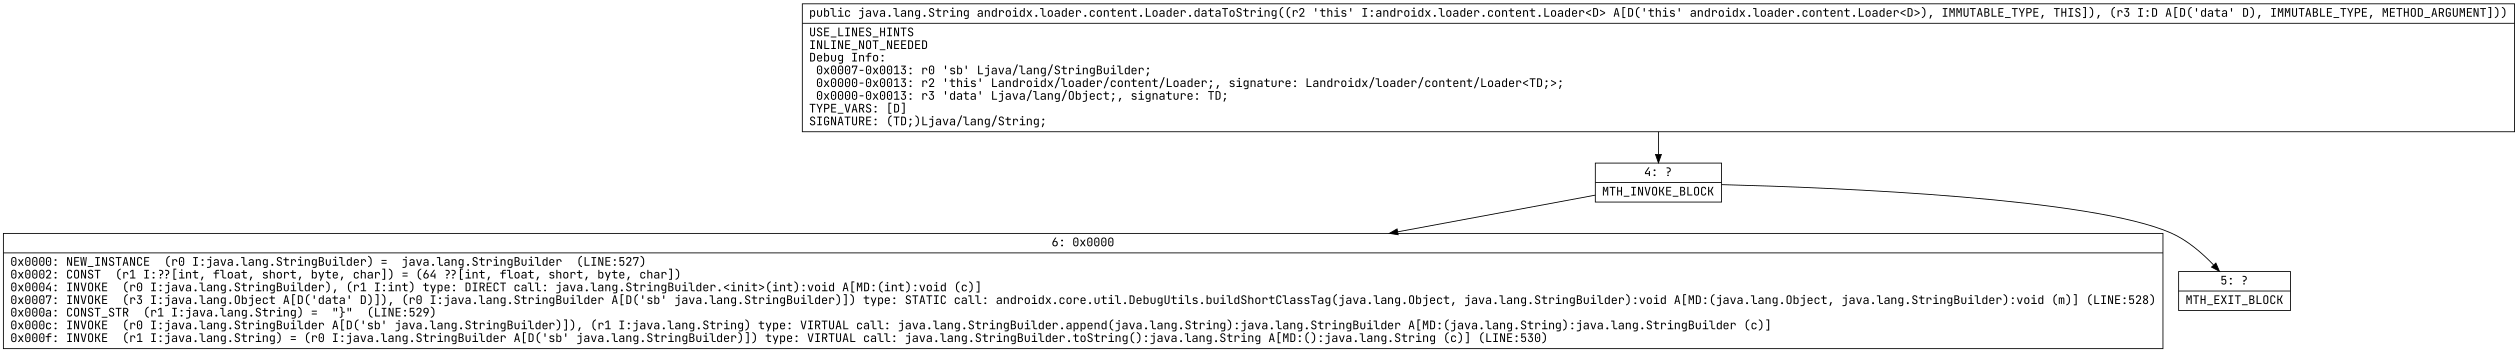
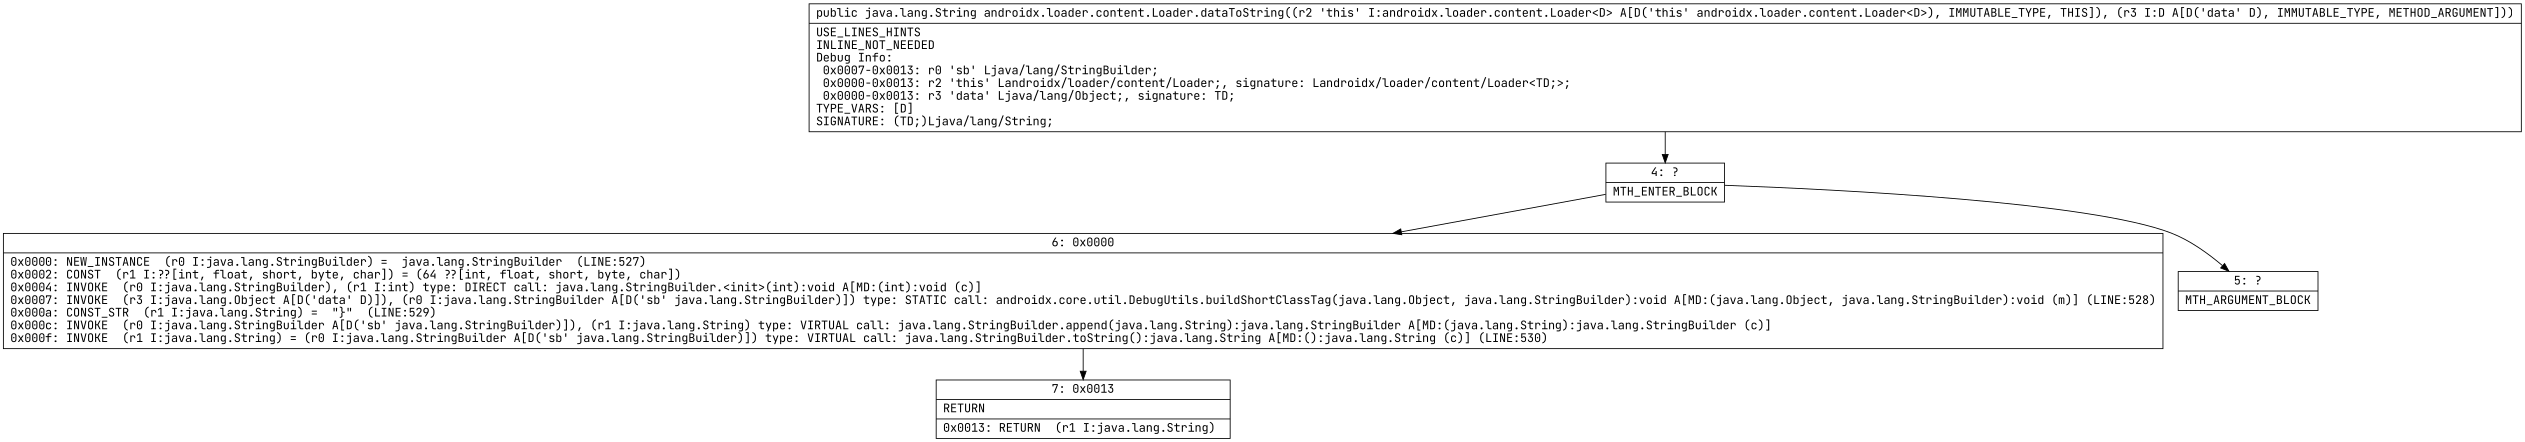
(1658, 192) -> (1665, 192)
(2235, 300) -> (2248, 300)
none -> (1083, 409)
